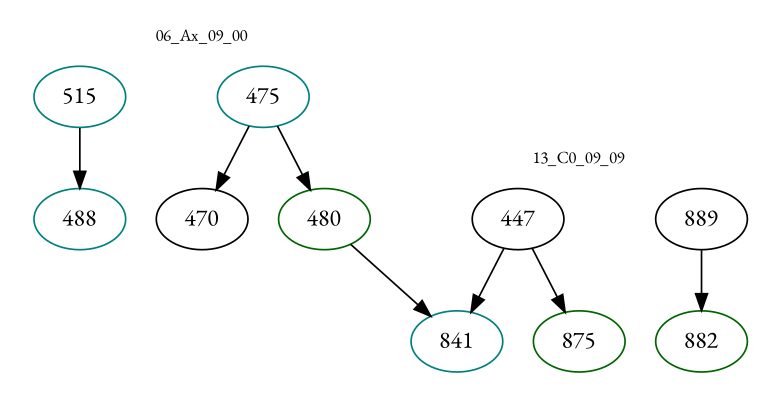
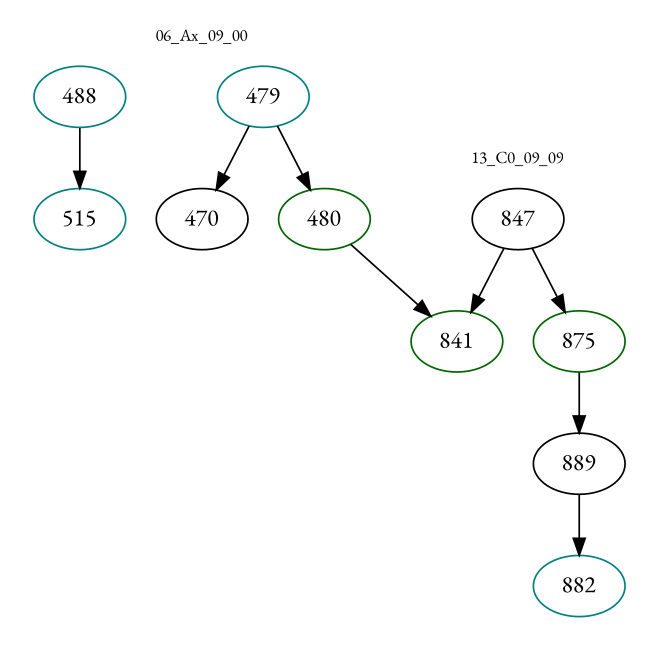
(263, 97) -> (263, 97)
(80, 150) -> (80, 150)
(518, 219) -> (518, 219)
(457, 341) -> (457, 341)
(702, 341) -> (579, 586)
none -> (579, 394)
